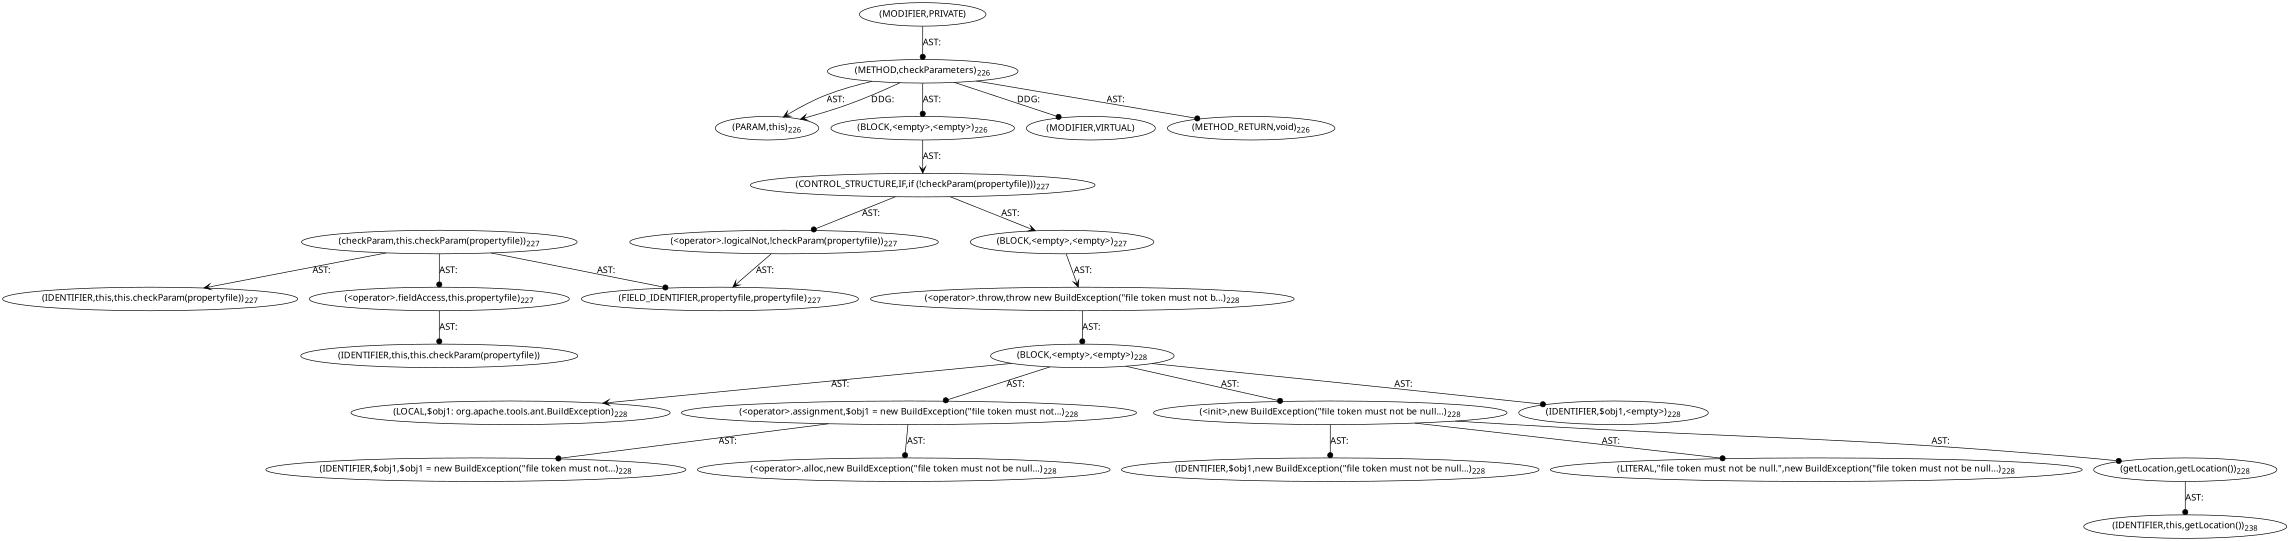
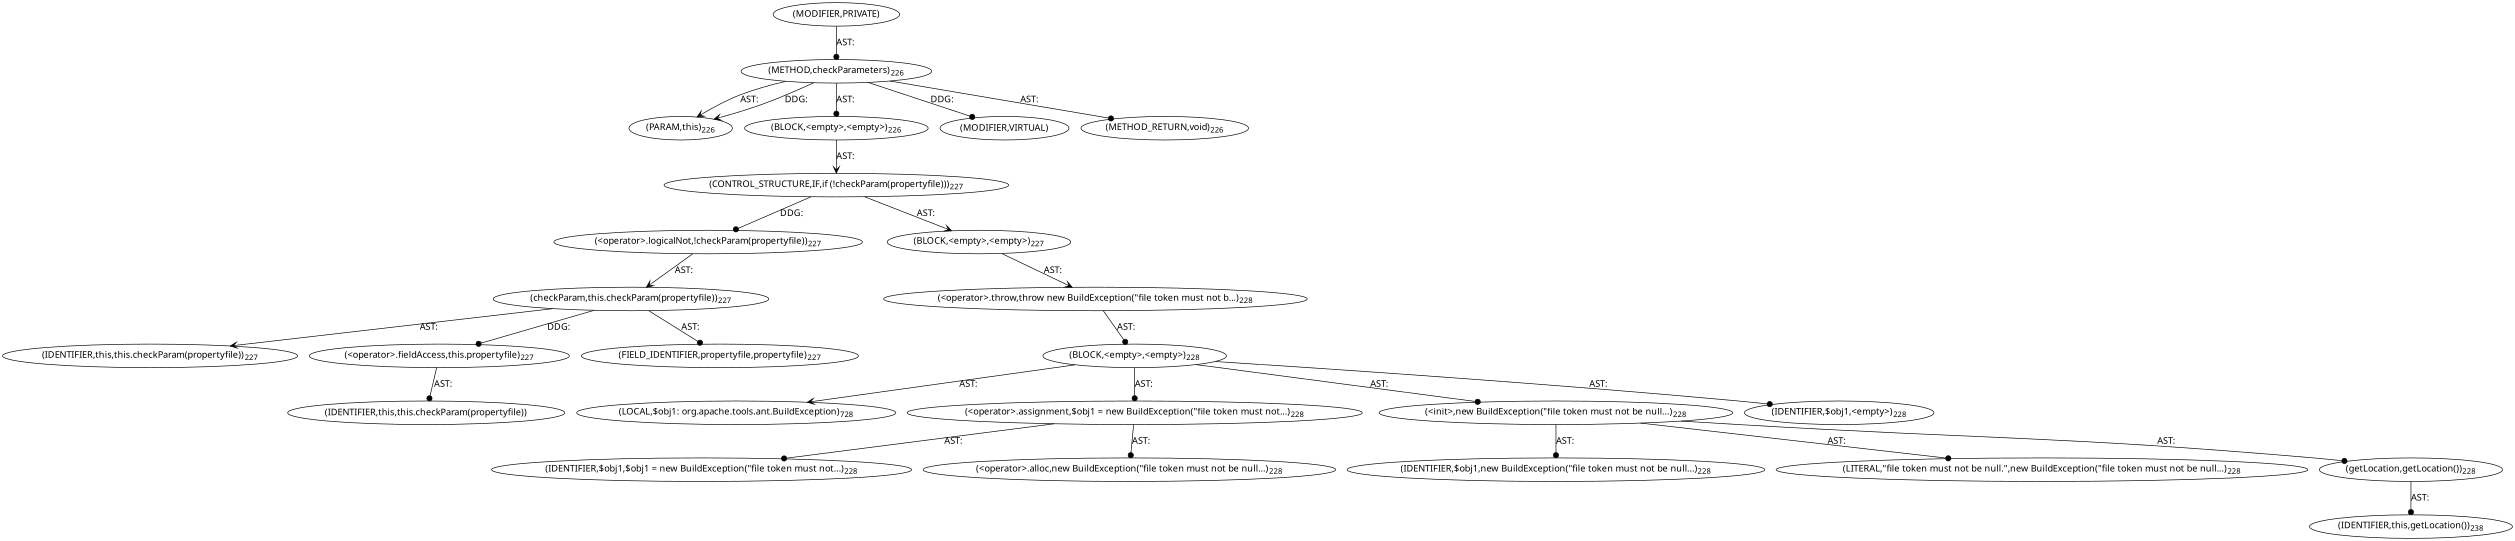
(872, 214) -> (793, 214)
(754, 268) -> (672, 269)
(450, 270) -> (560, 327)
(621, 412) -> (847, 412)
